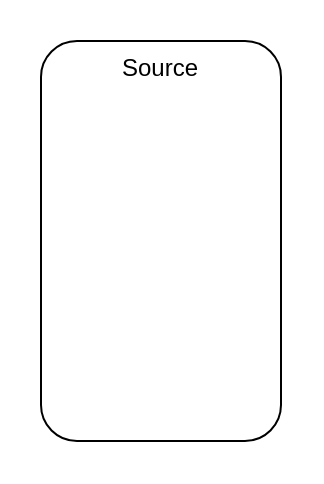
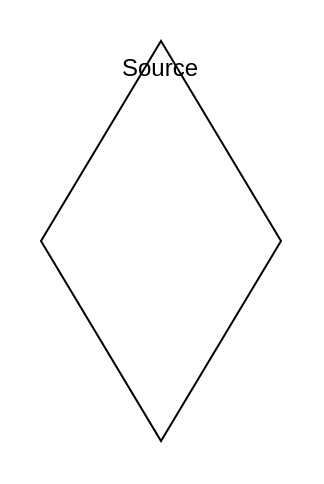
(161, 241) -> (161, 241)
